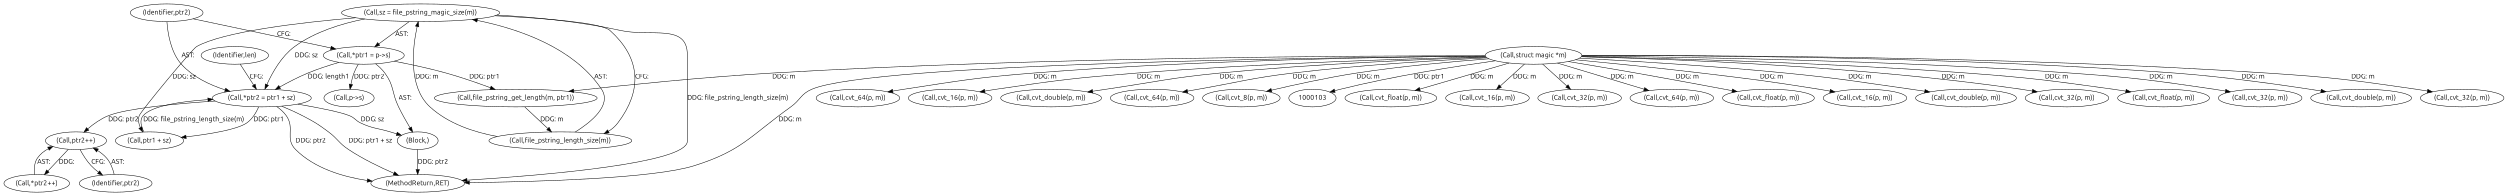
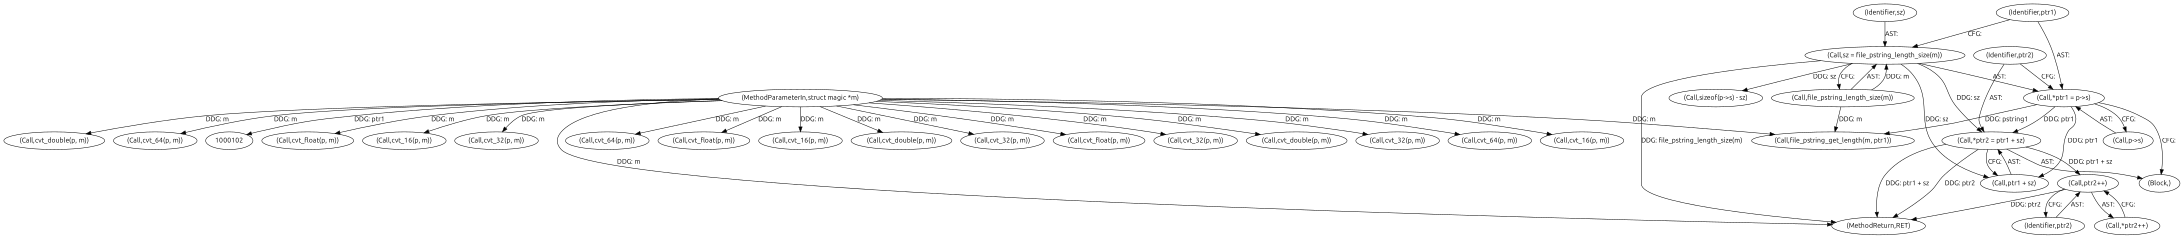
(421, 13) -> (1885, 55)
none -> (1885, 13)
none -> (2033, 13)
(235, 55) -> none
(1534, 55) -> (800, 98)
(329, 77) -> (2059, 119)
(369, 77) -> (2130, 119)
(485, 77) -> (2007, 119)
(406, 98) -> (2170, 141)
(1241, 98) -> none
(1312, 98) -> (229, 141)
none -> (1716, 98)
(536, 118) -> (1838, 117)
(124, 119) -> (2091, 162)
(194, 119) -> (2015, 162)
(269, 119) -> (1996, 162)
(373, 119) -> (2048, 162)
none -> (2097, 122)
none -> (2064, 143)
(418, 160) -> (1991, 205)
(45, 162) -> (2129, 205)
(68, 162) -> (2109, 205)
